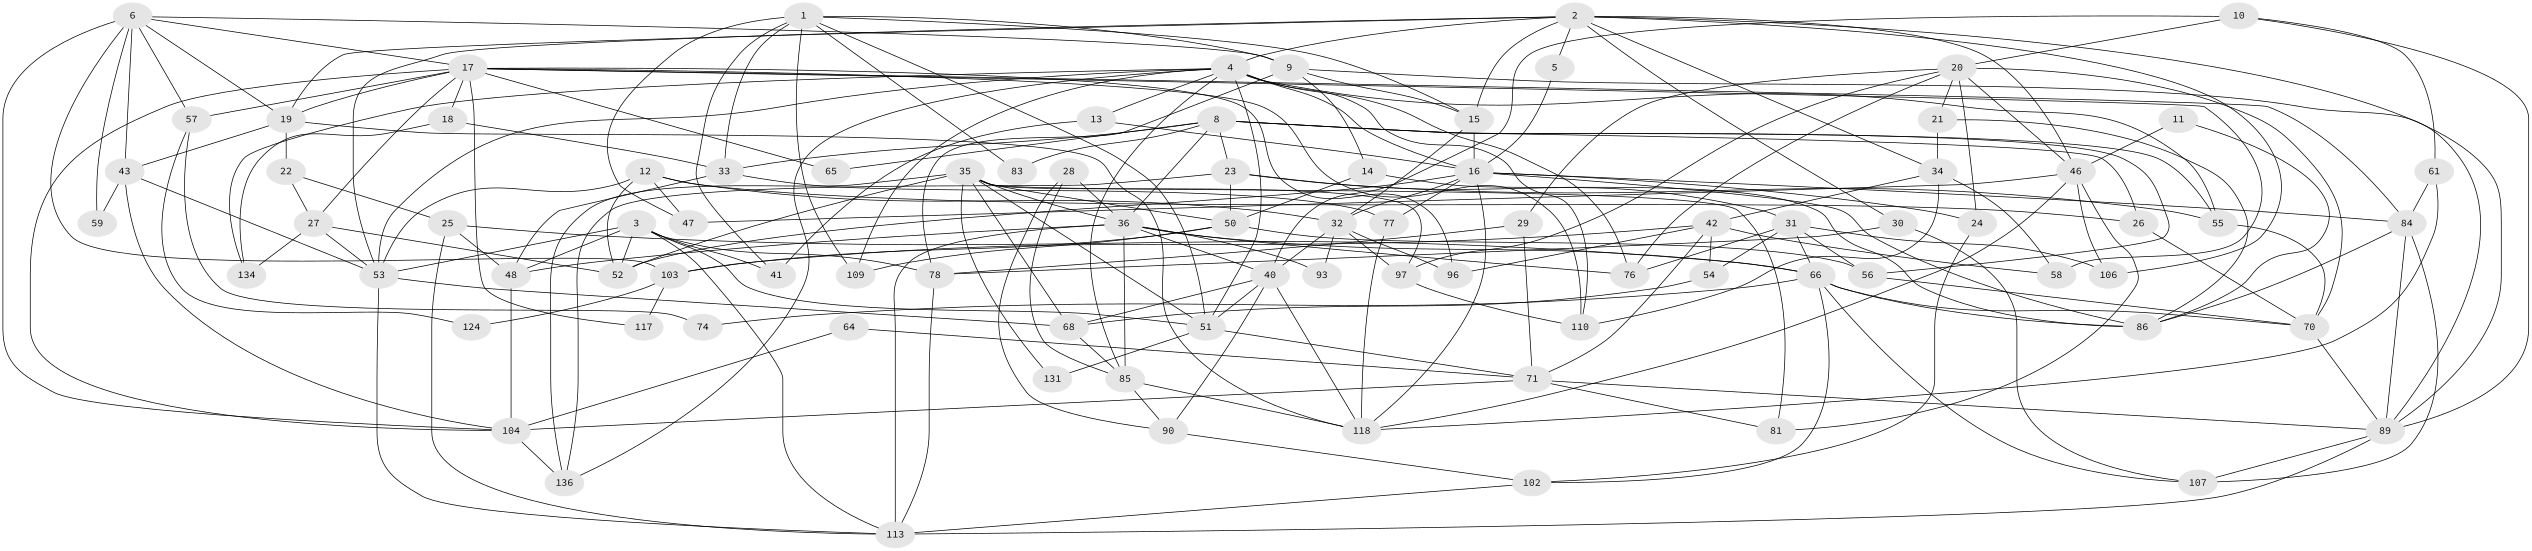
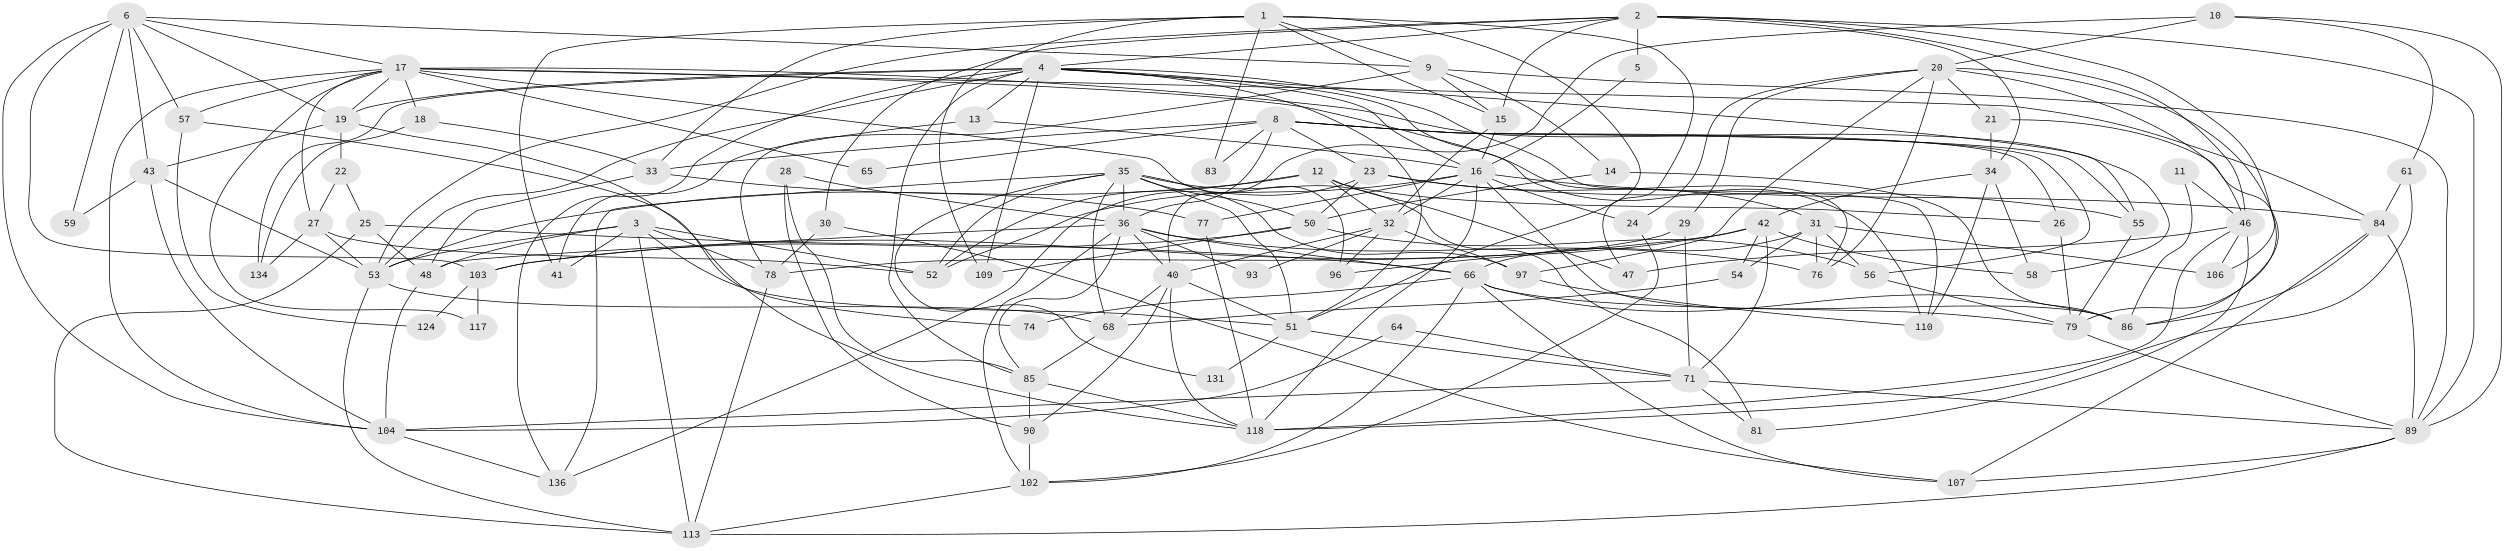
(912, 32) -> (688, 78)
(895, 290) -> (993, 318)
(2310, 327) -> (2072, 327)
